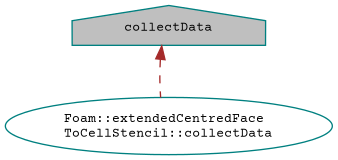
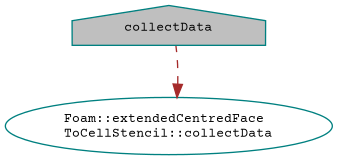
(160, 78) -> (178, 65)
